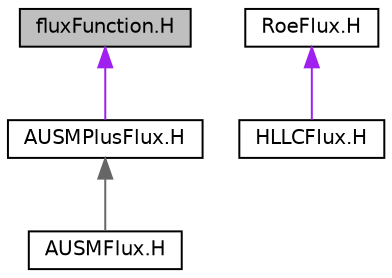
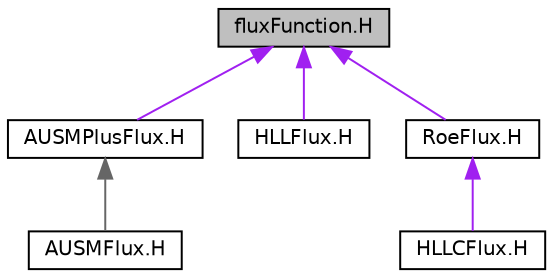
none -> (397, 89)
none -> (304, 139)
